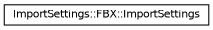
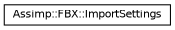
(107, 15) -> (87, 15)
